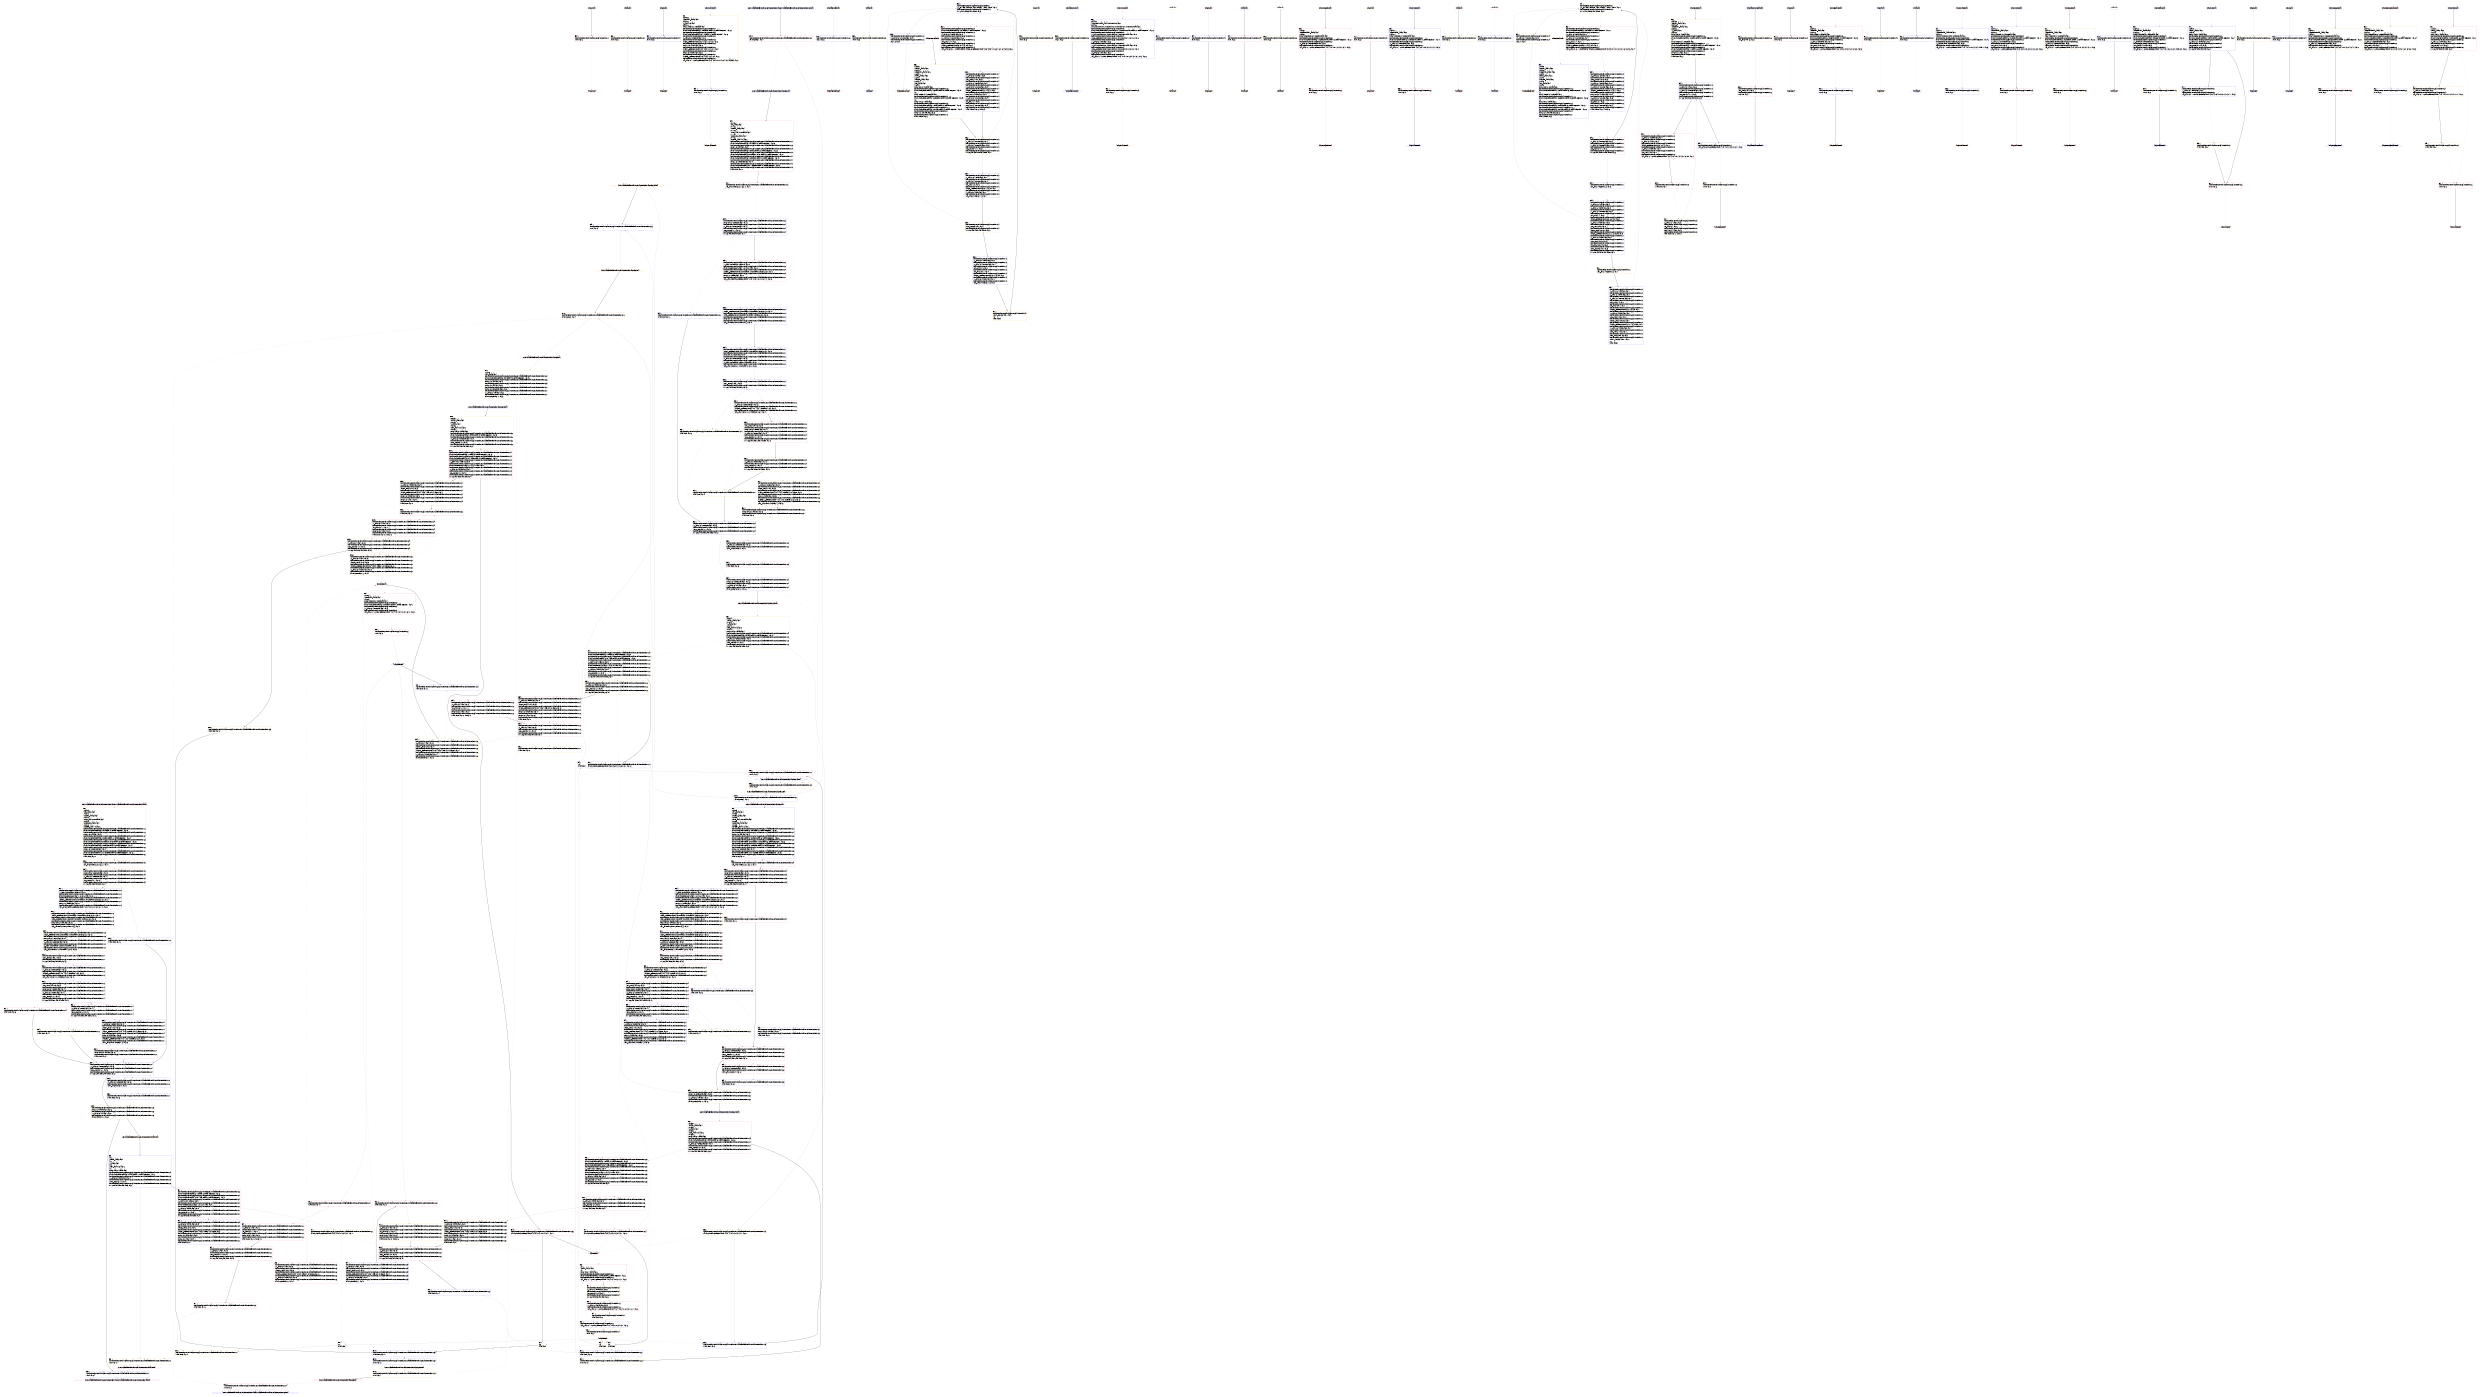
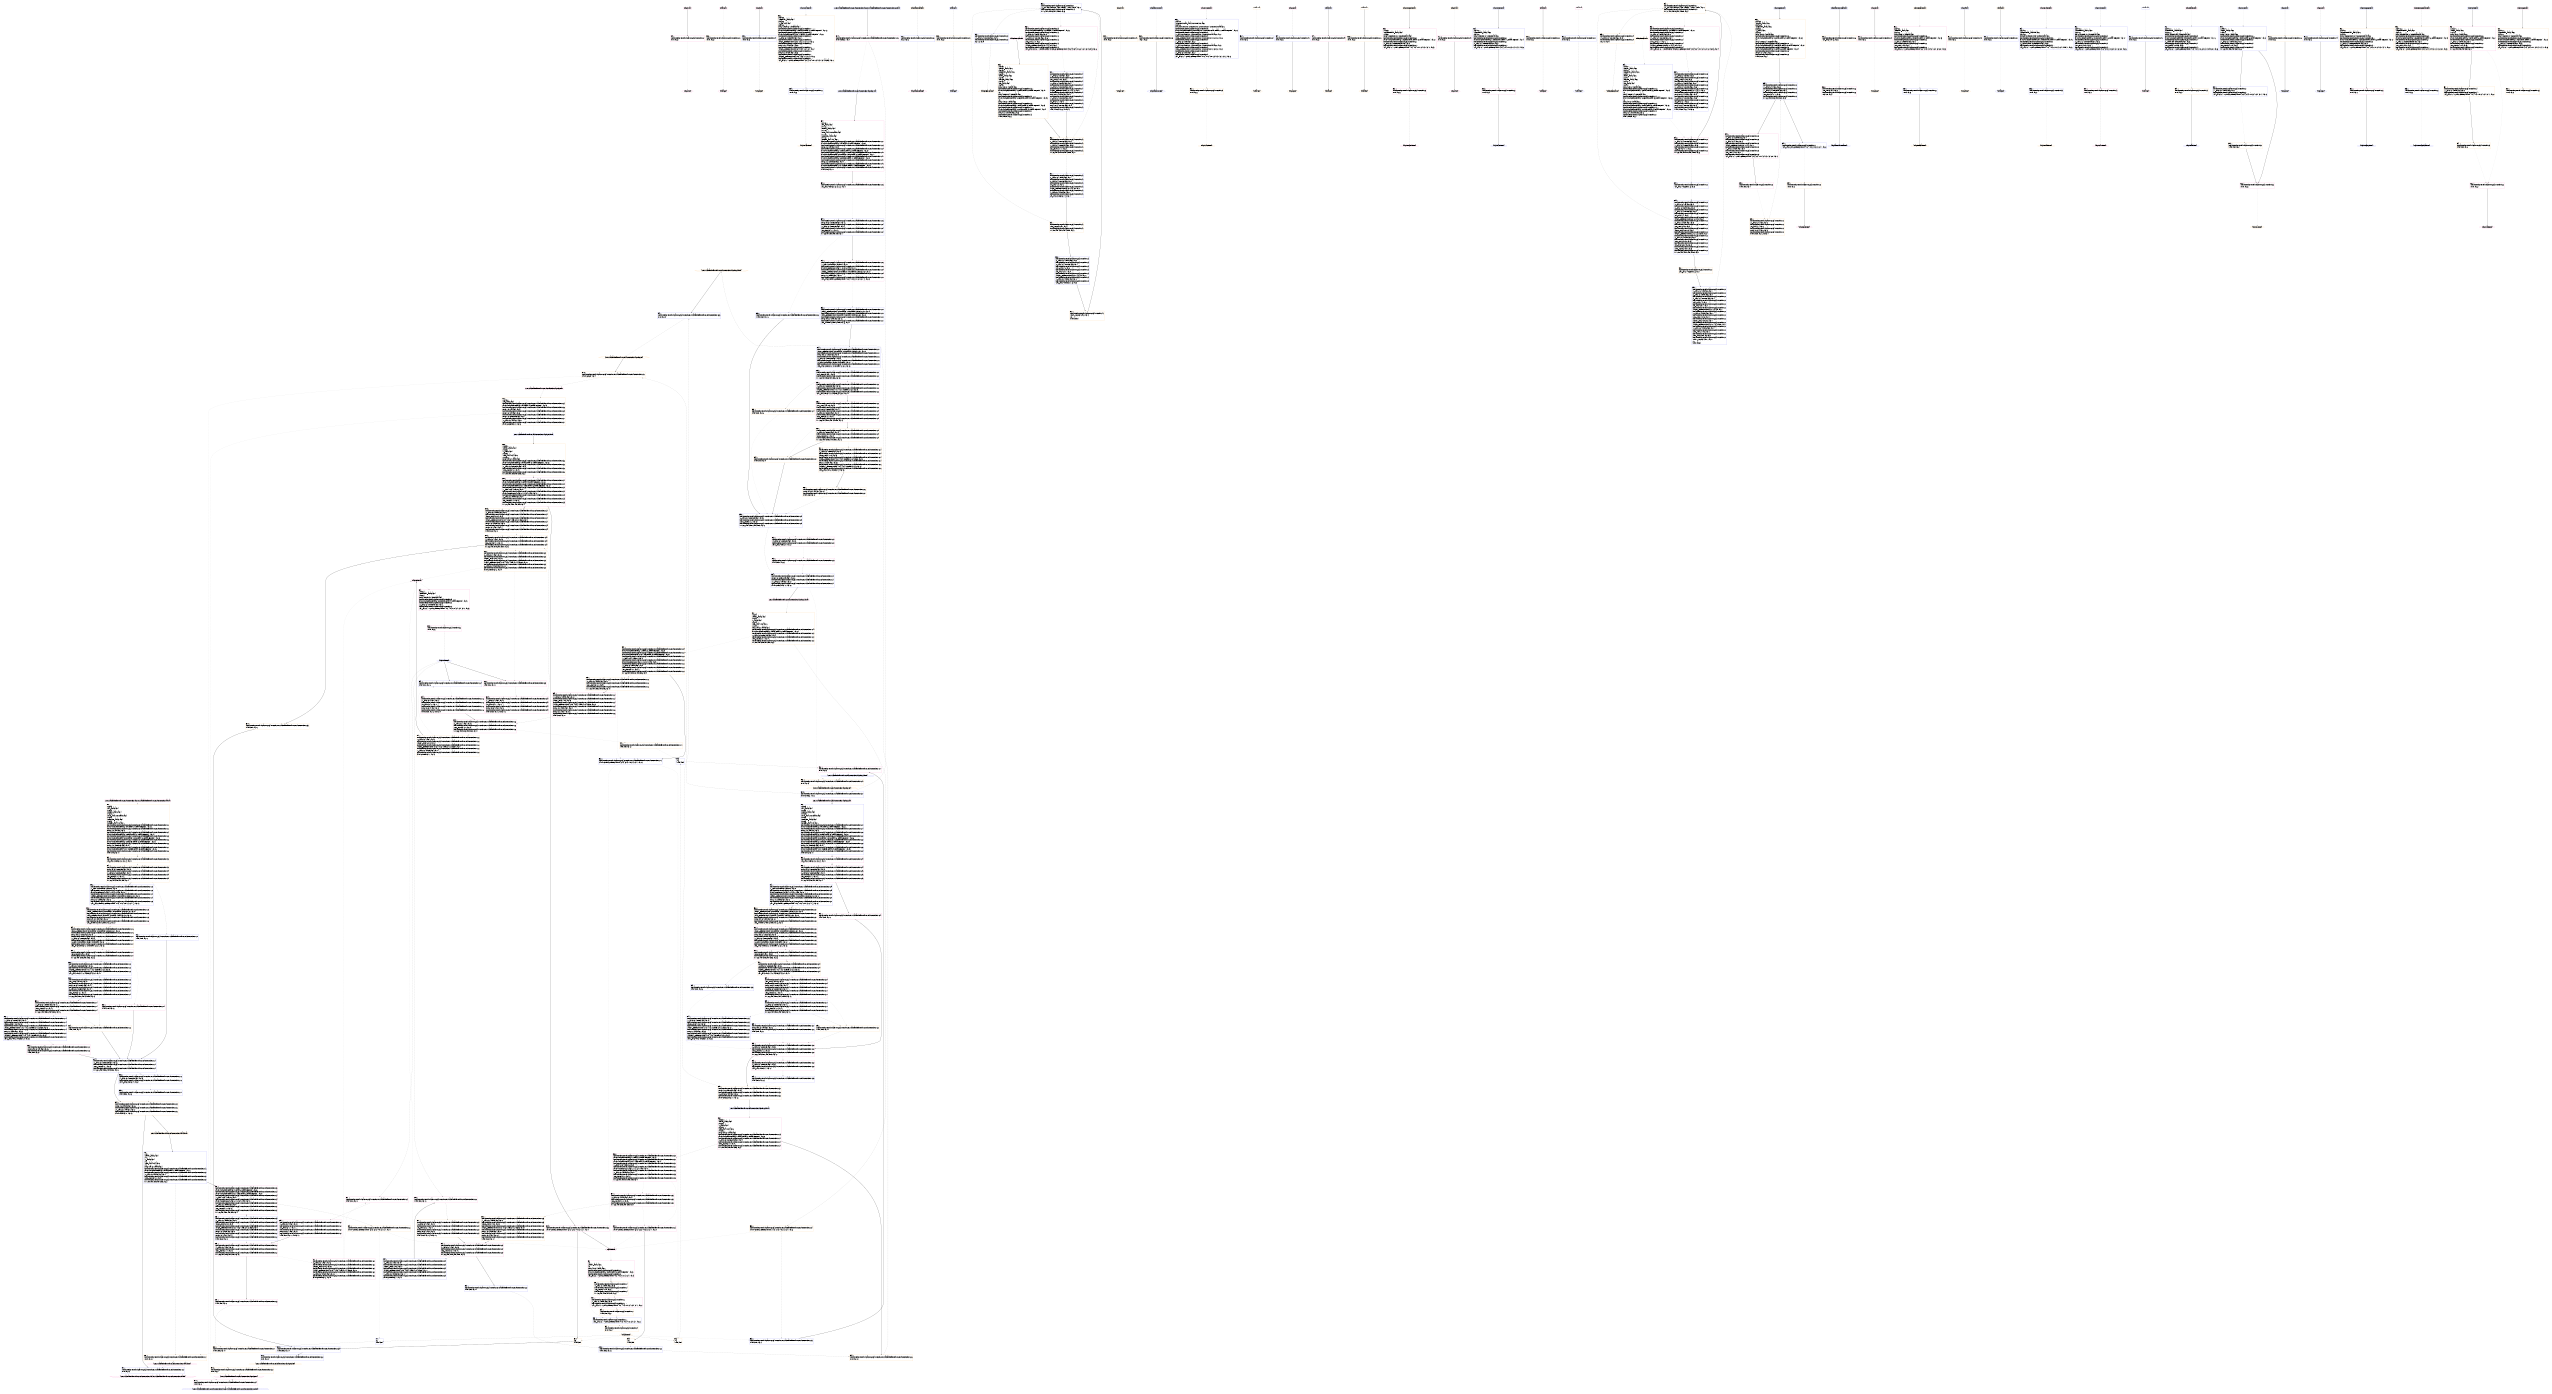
(2070, 146) -> none
(432, 507) -> (476, 671)
